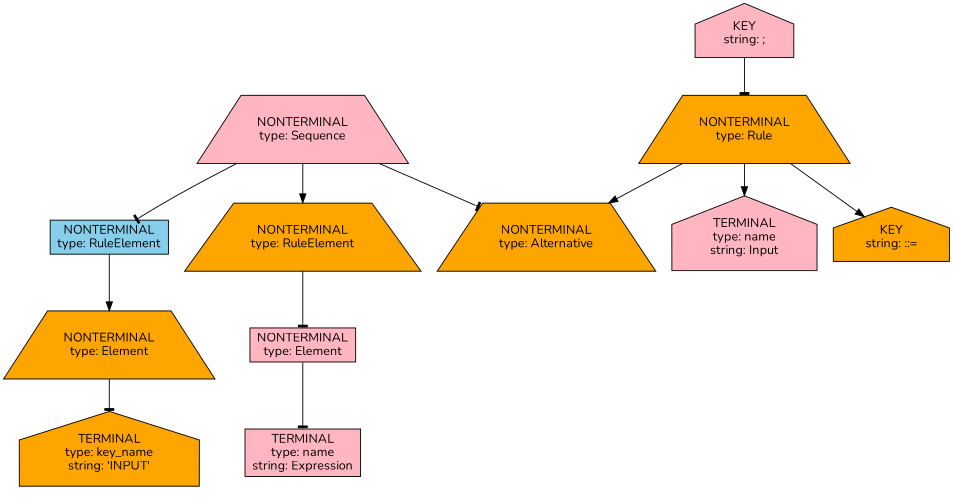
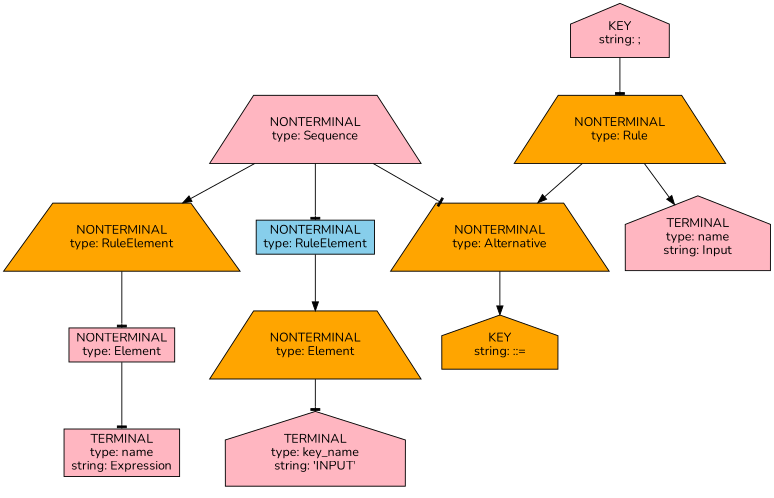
(824, 187) -> (500, 289)
(109, 453) -> (315, 453)
